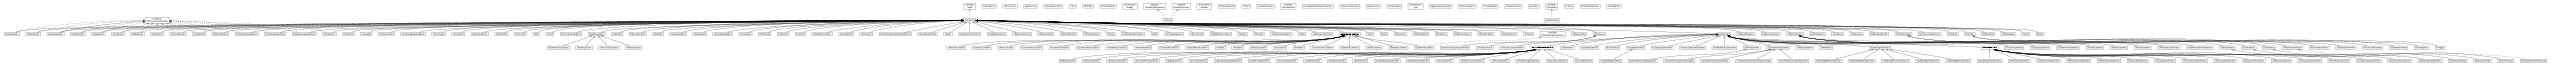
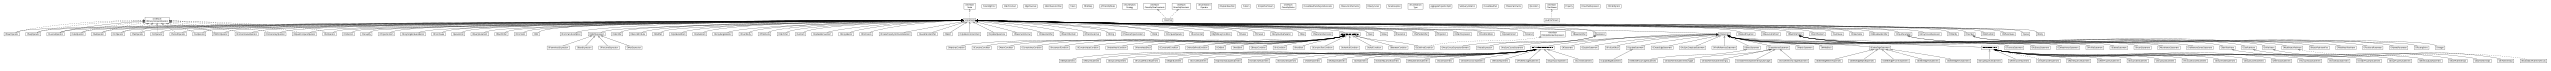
(550, 34) -> none
(2019, 55) -> (2019, 55)
